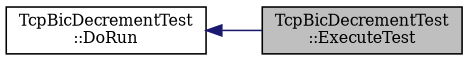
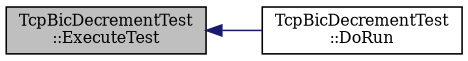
(242, 30) -> (242, 30)
